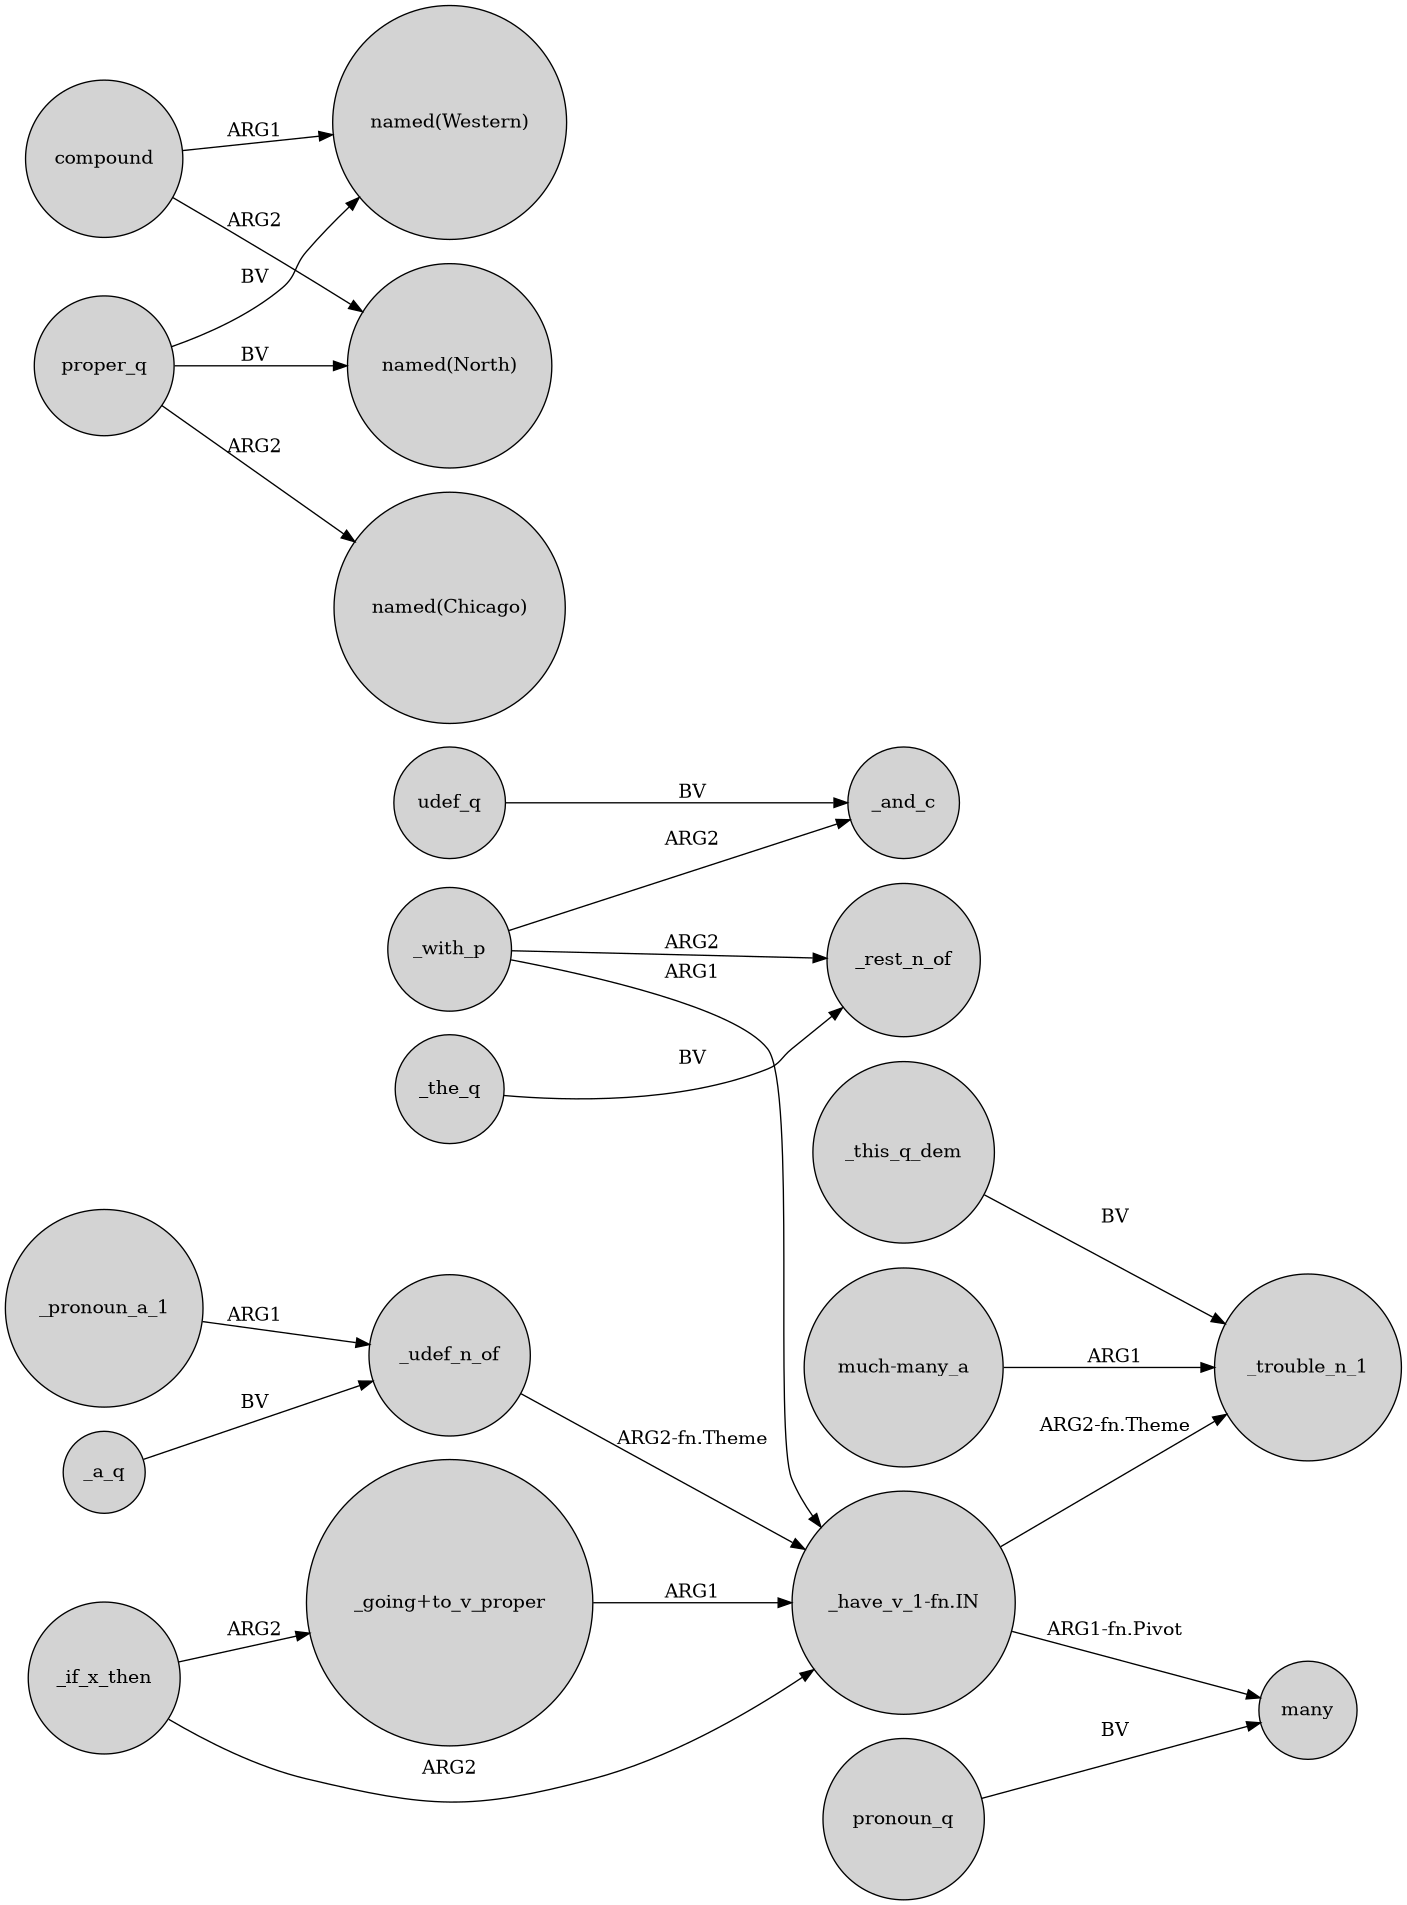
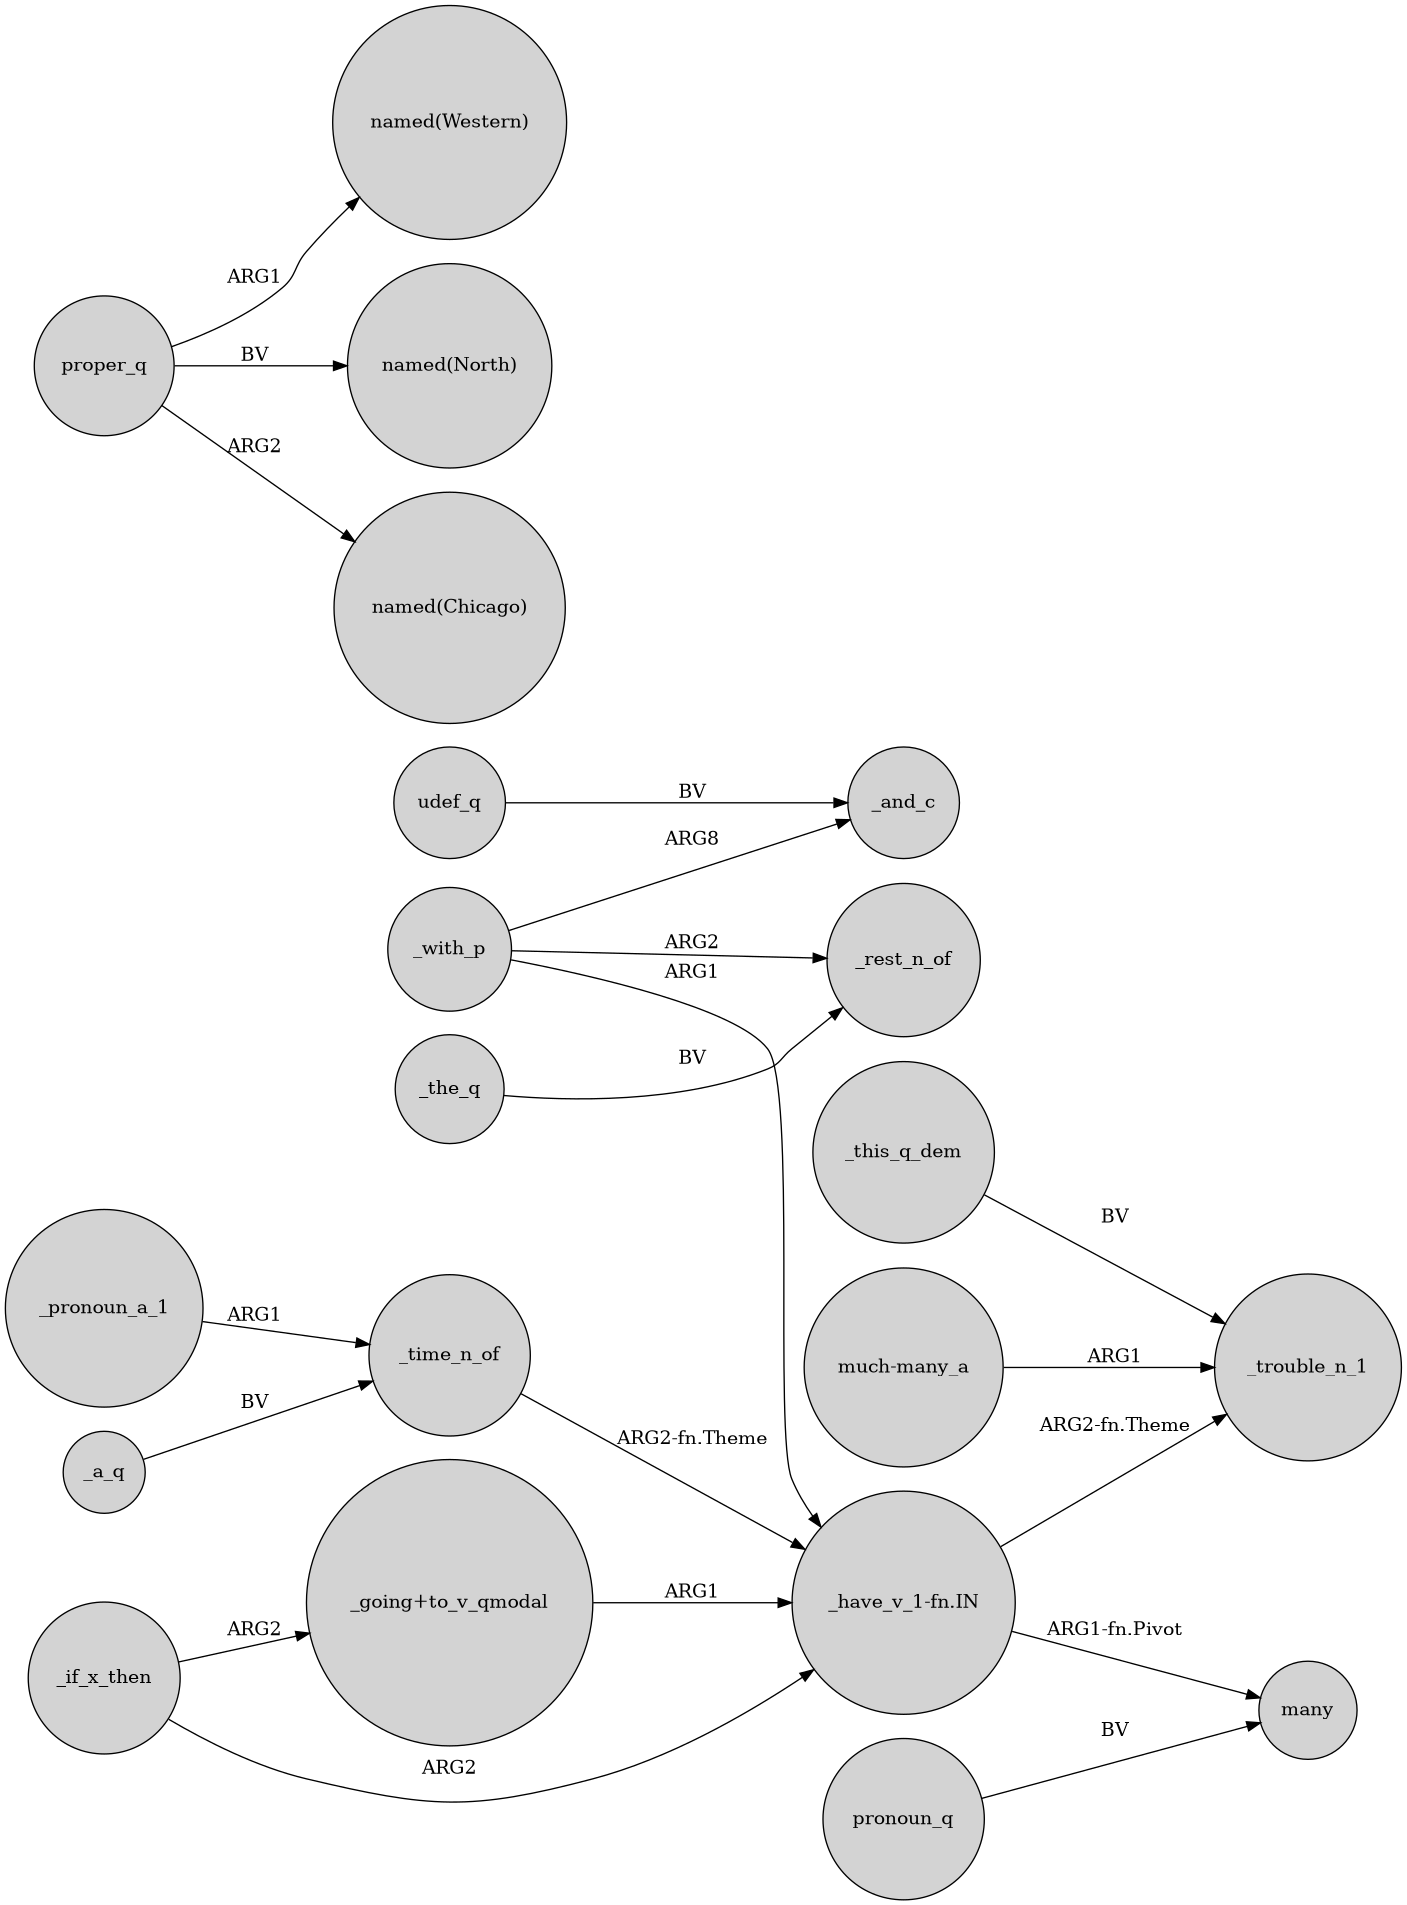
(104, 159) -> none
(255, 278) -> (255, 278)
(692, 840) -> (692, 840)
(450, 1355) -> (450, 1355)
(450, 1603) -> (450, 1603)
